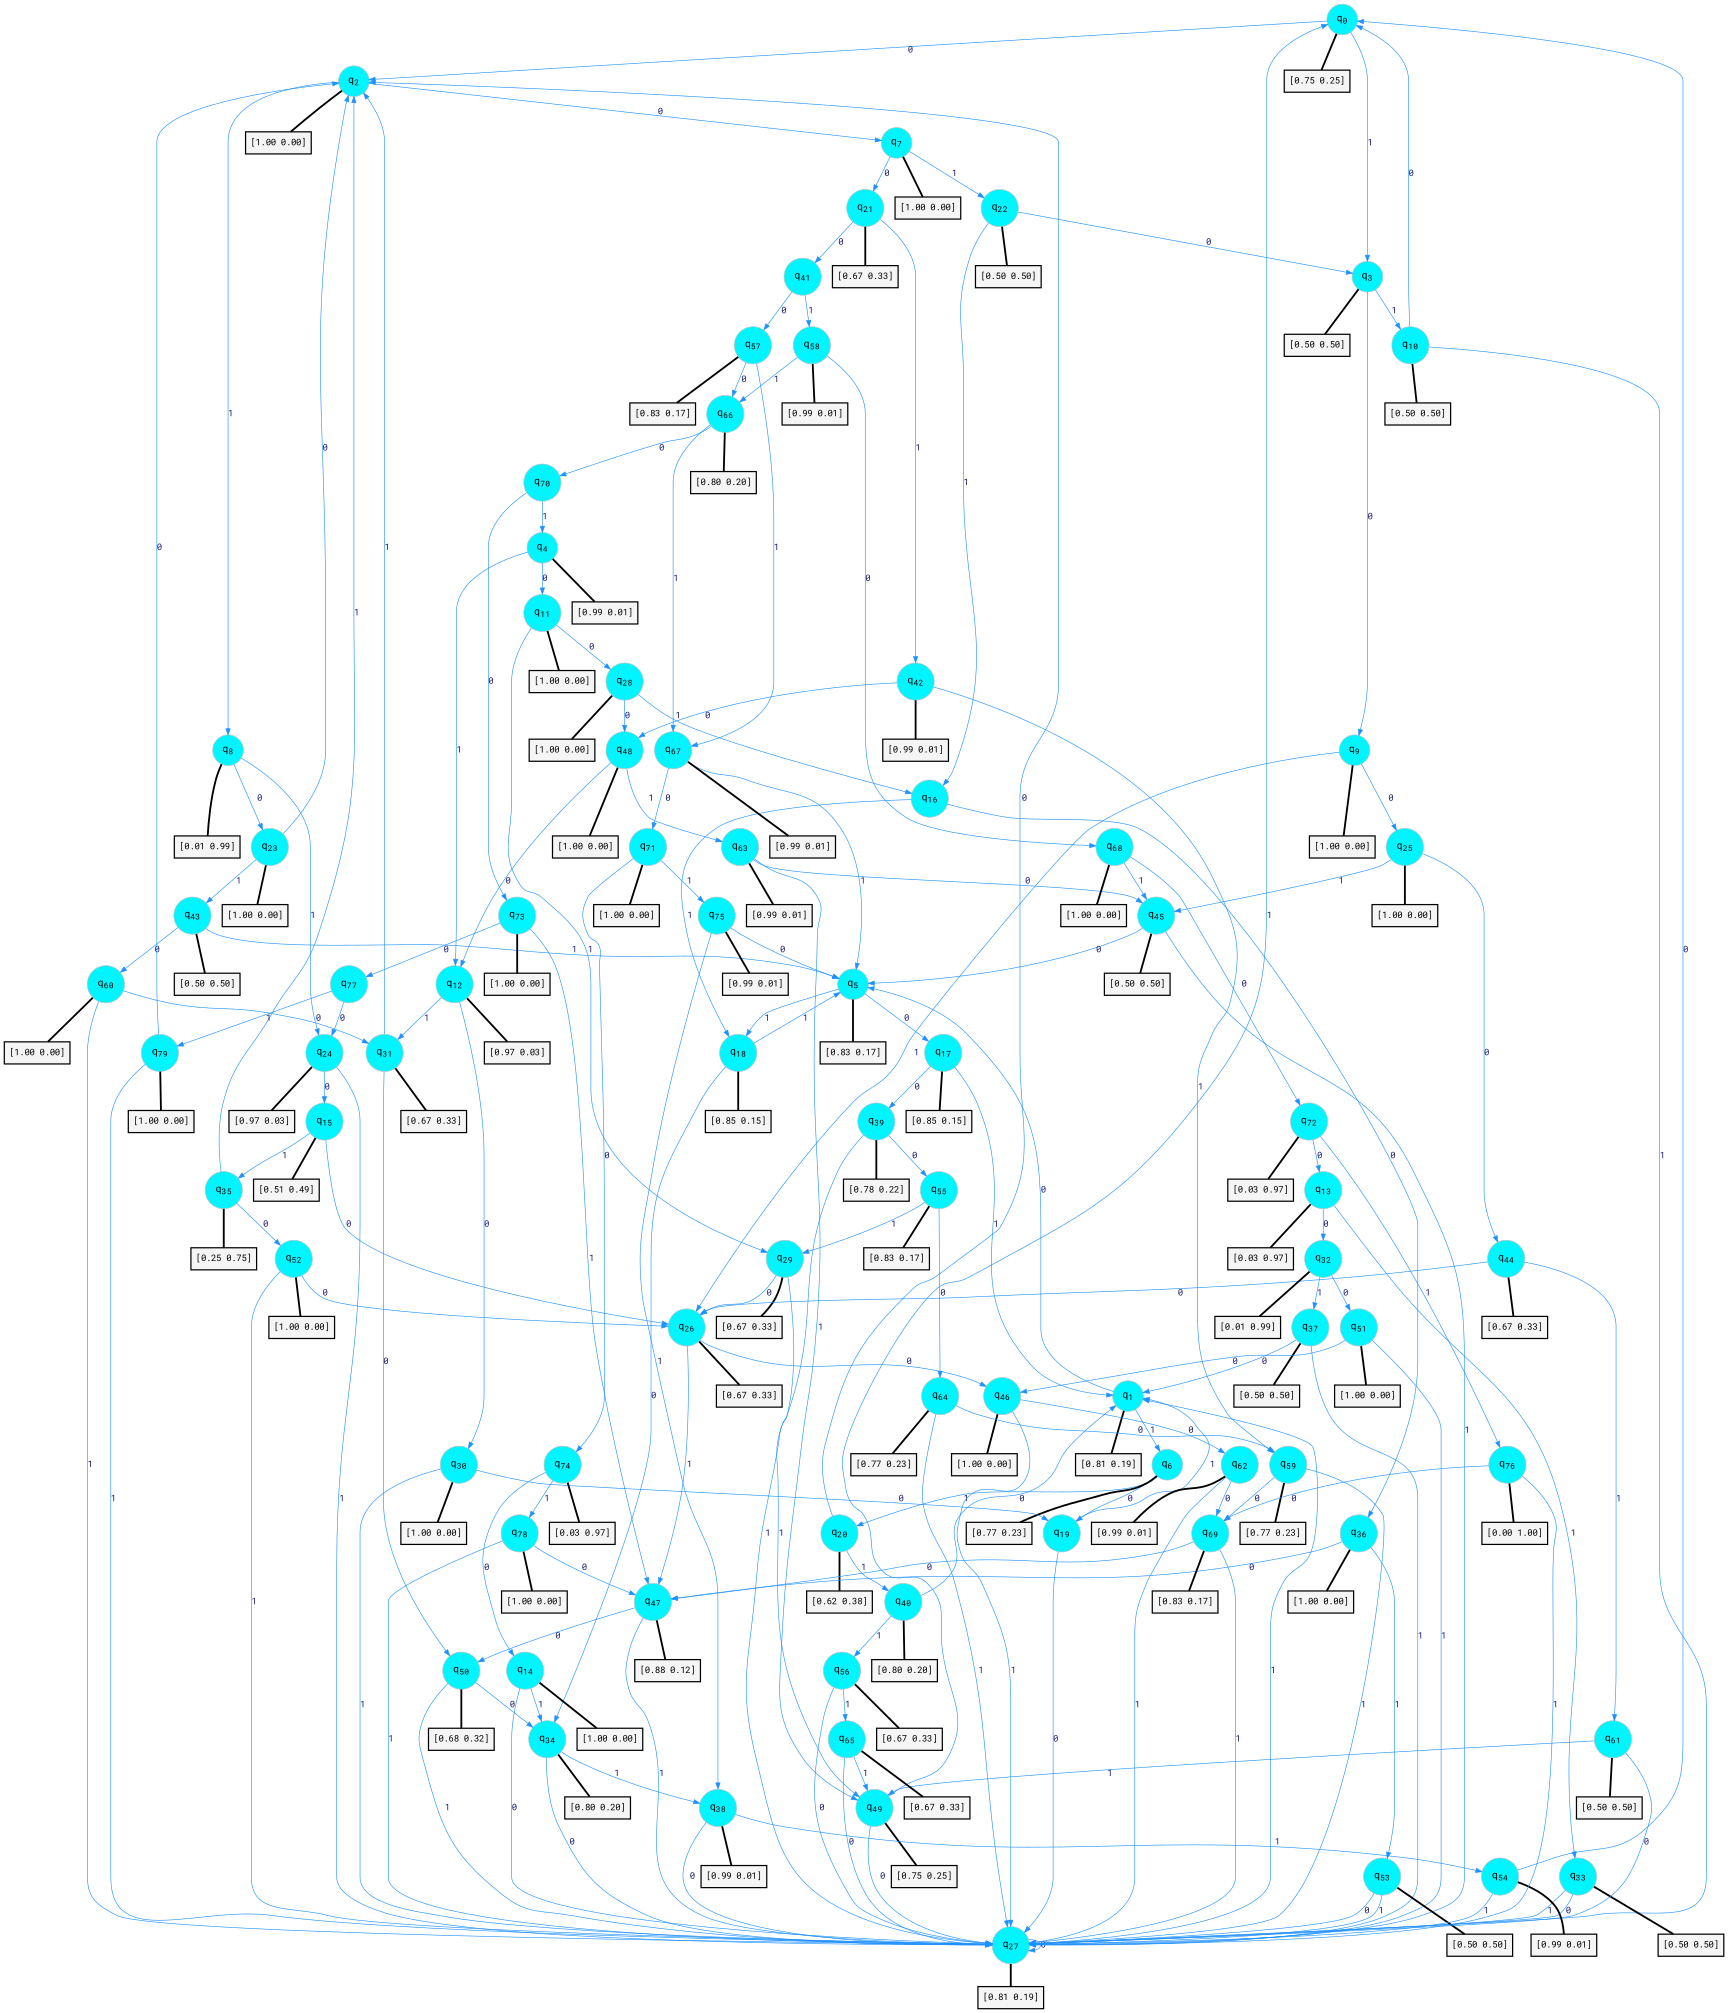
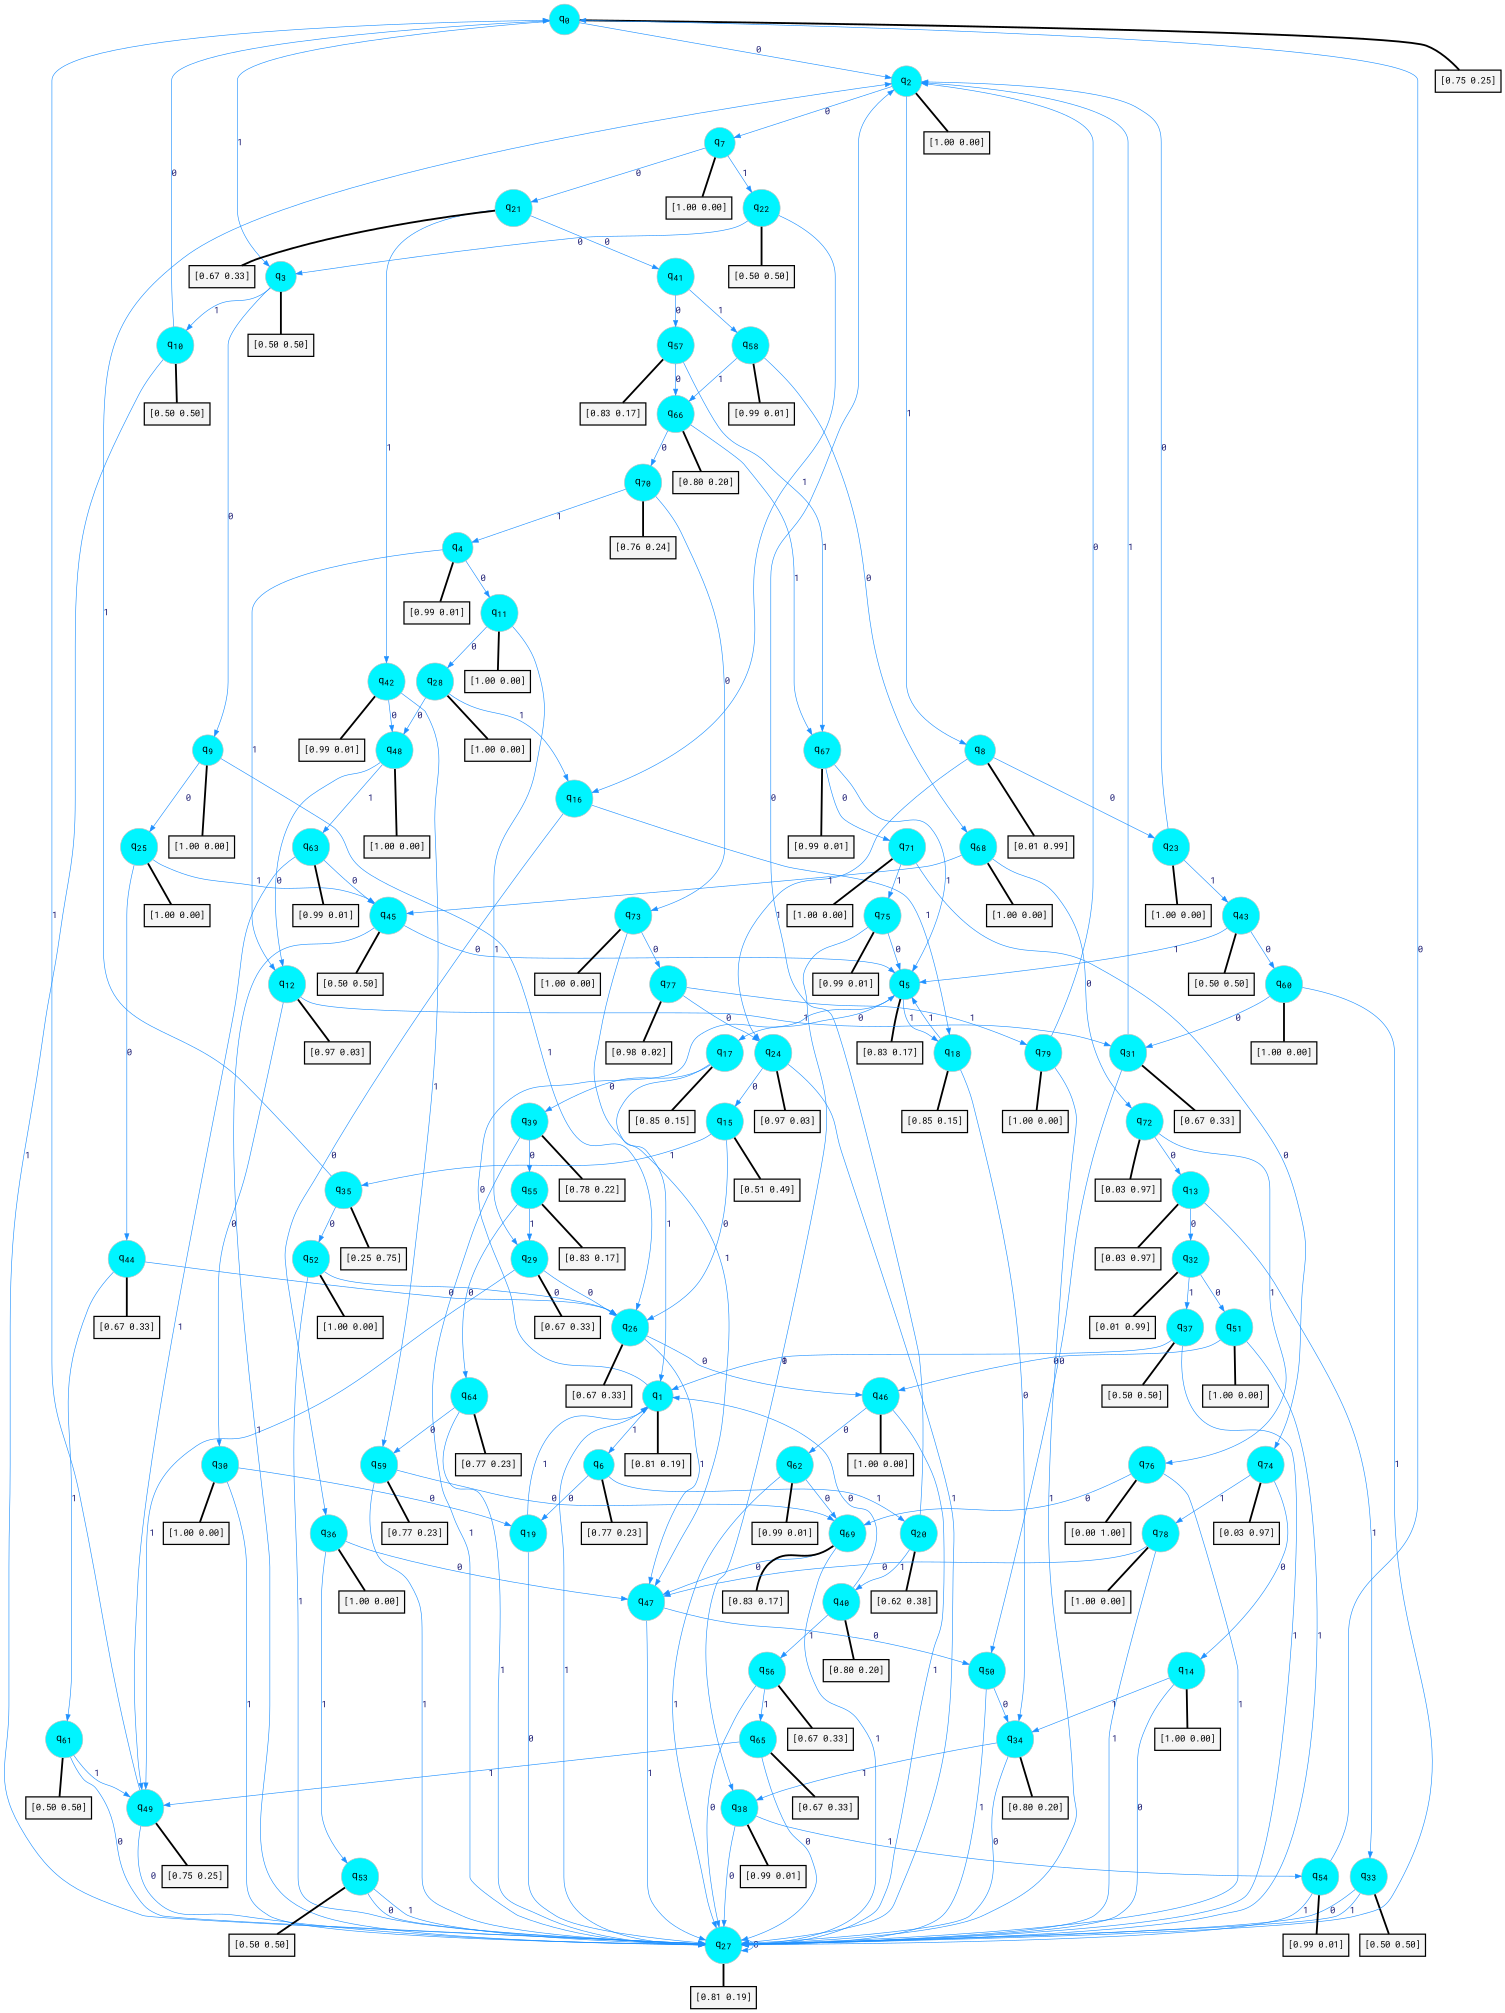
none -> (643, 548)
none -> (639, 1053)
(668, 1671) -> none
(461, 1739) -> none
